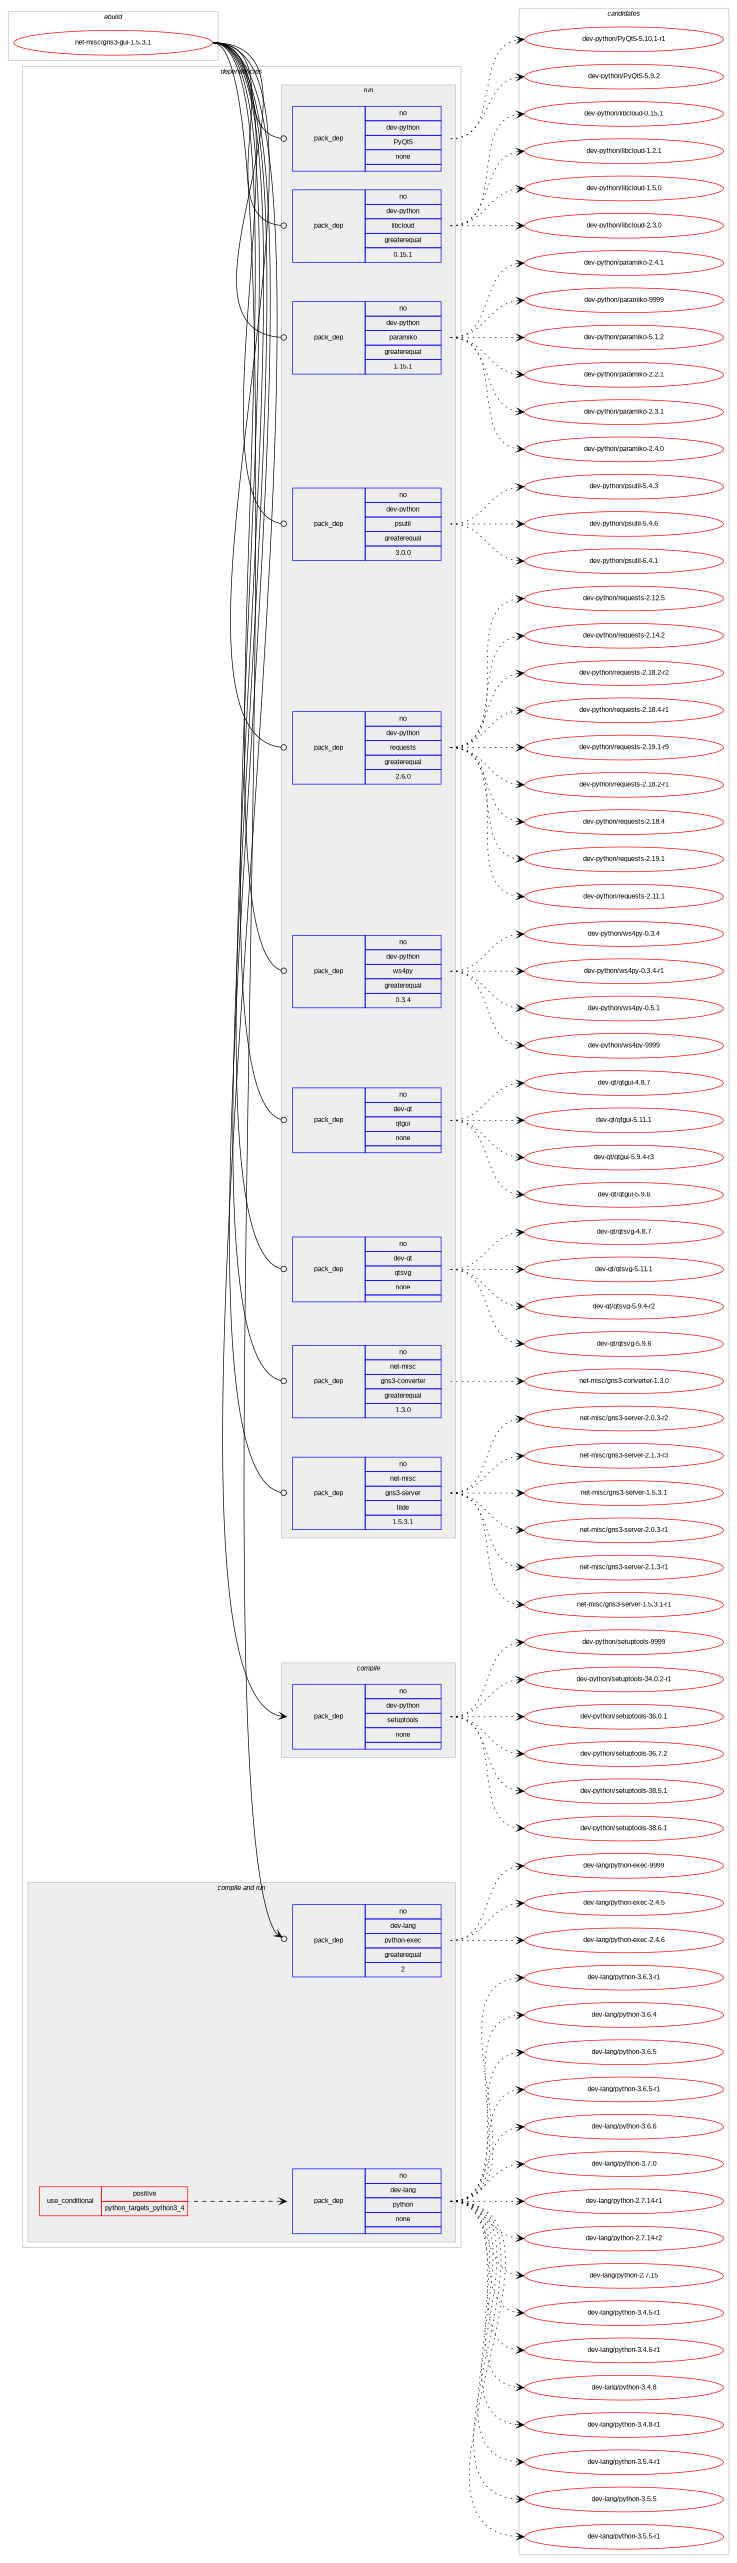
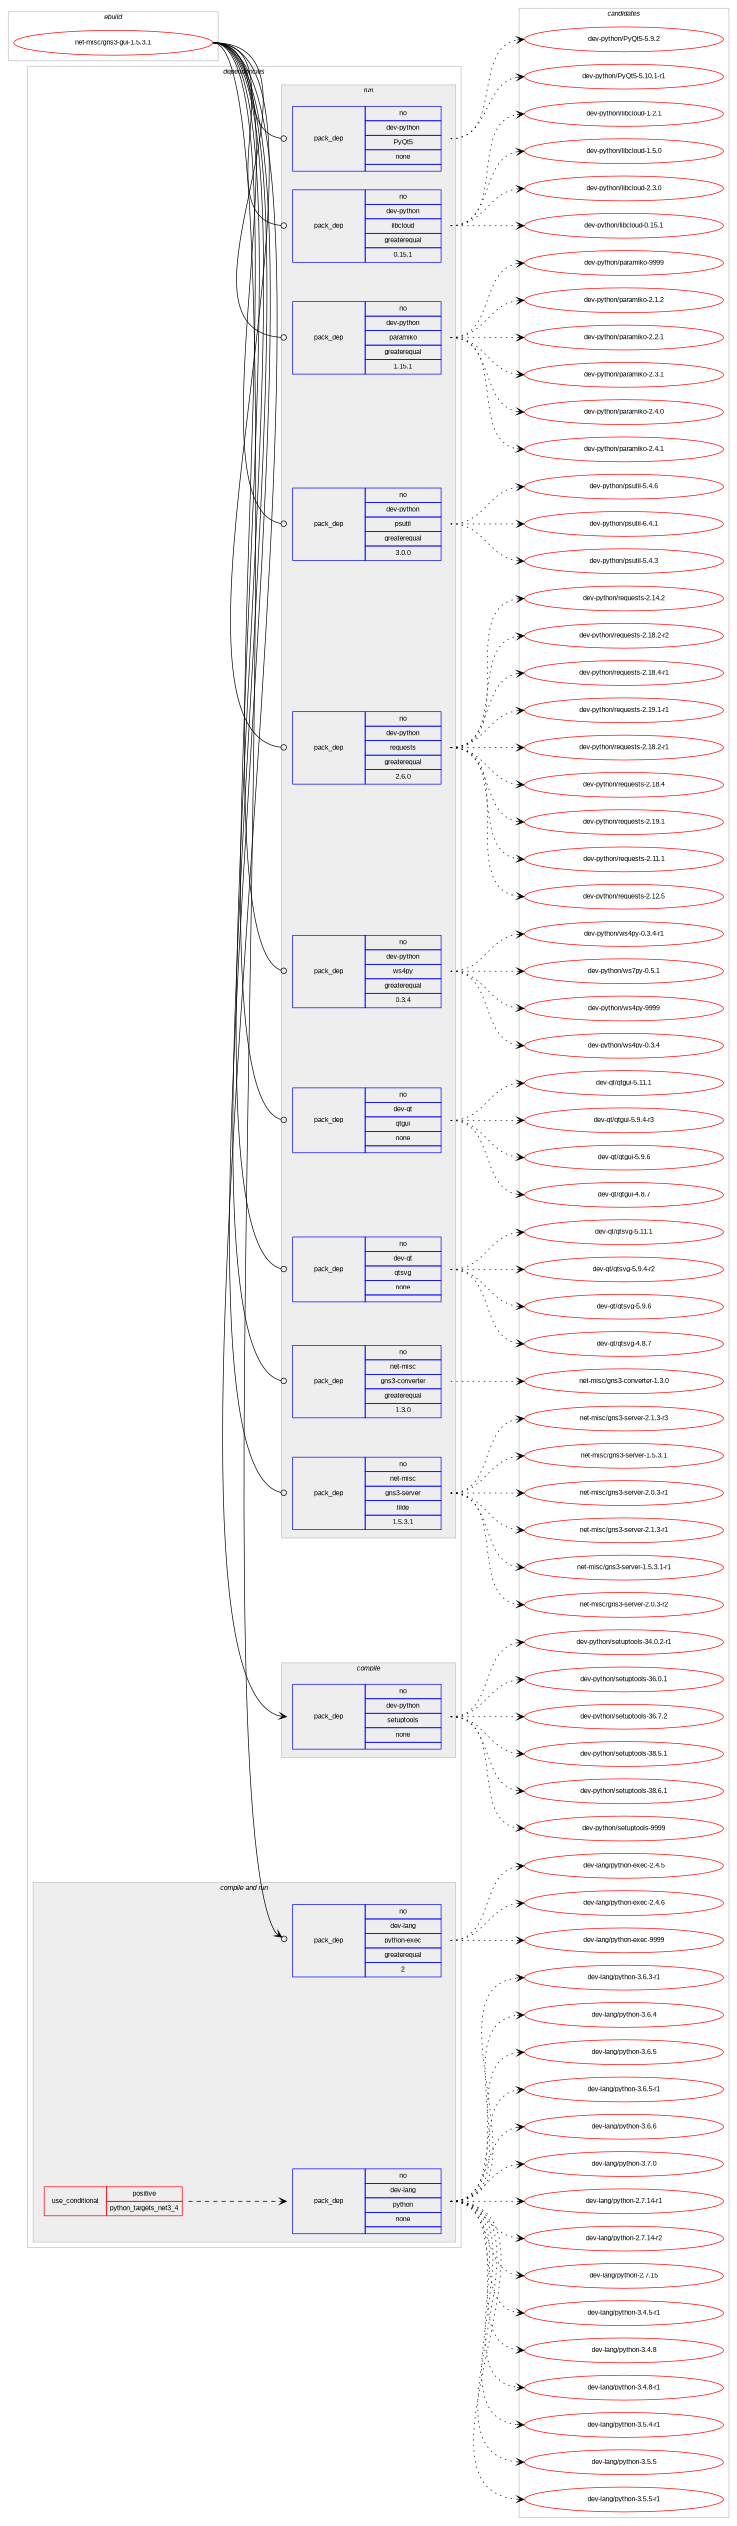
(624, 338) -> (624, 300)
(624, 748) -> (624, 710)
(624, 1008) -> (624, 971)
(145, 2208) -> (144, 2208)
(624, 2350) -> none
